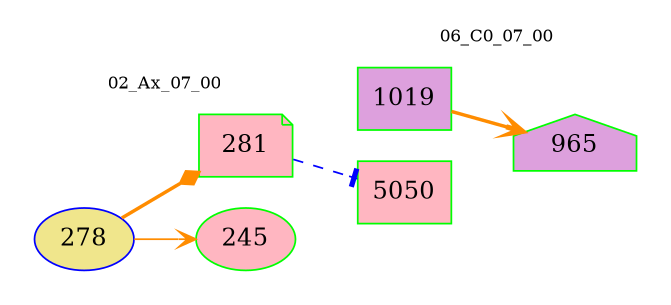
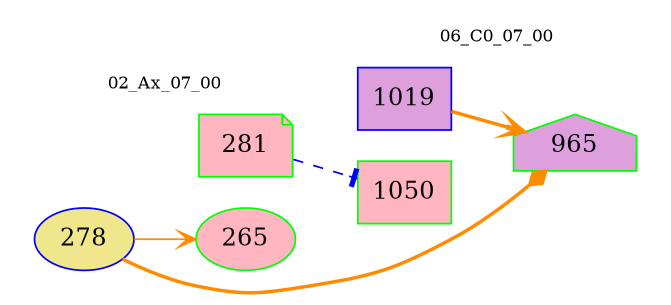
(405, 99) -> (405, 99)
(405, 192) -> (405, 192)
(151, 201) -> (335, 282)
(246, 239) -> (246, 239)
